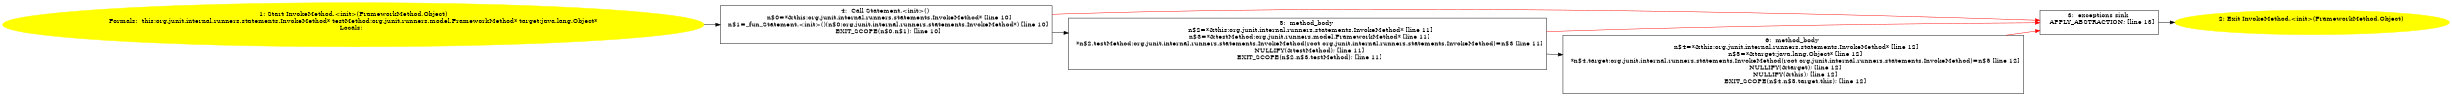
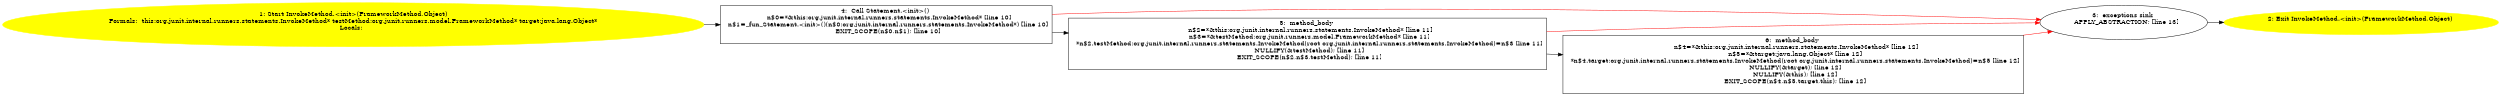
(2099, 22) -> (2124, 22)
